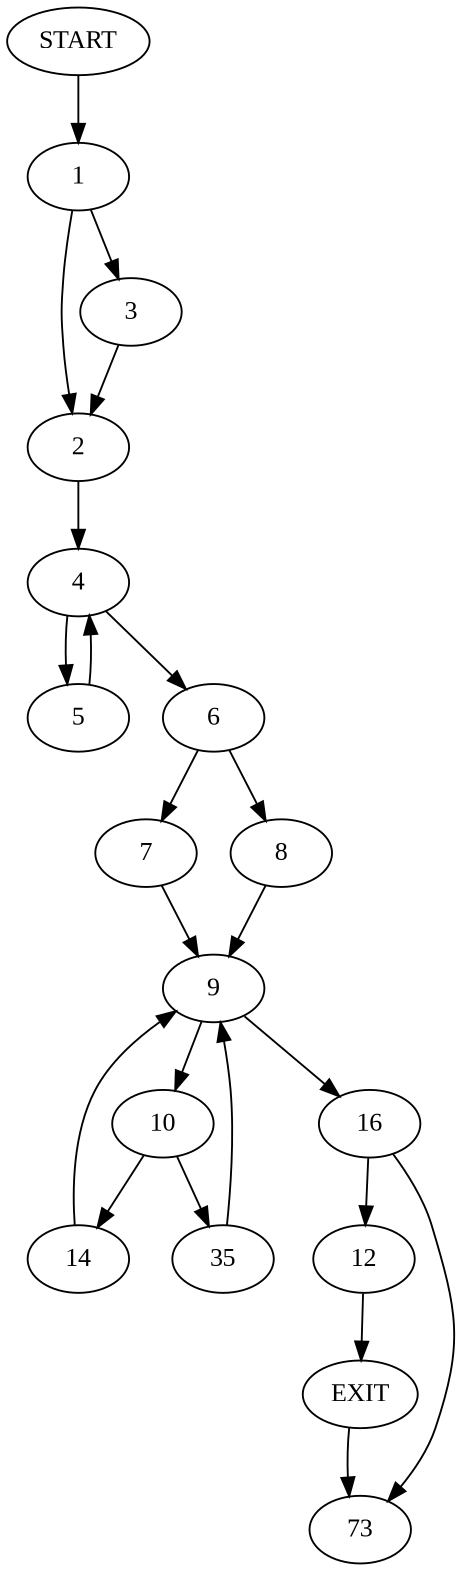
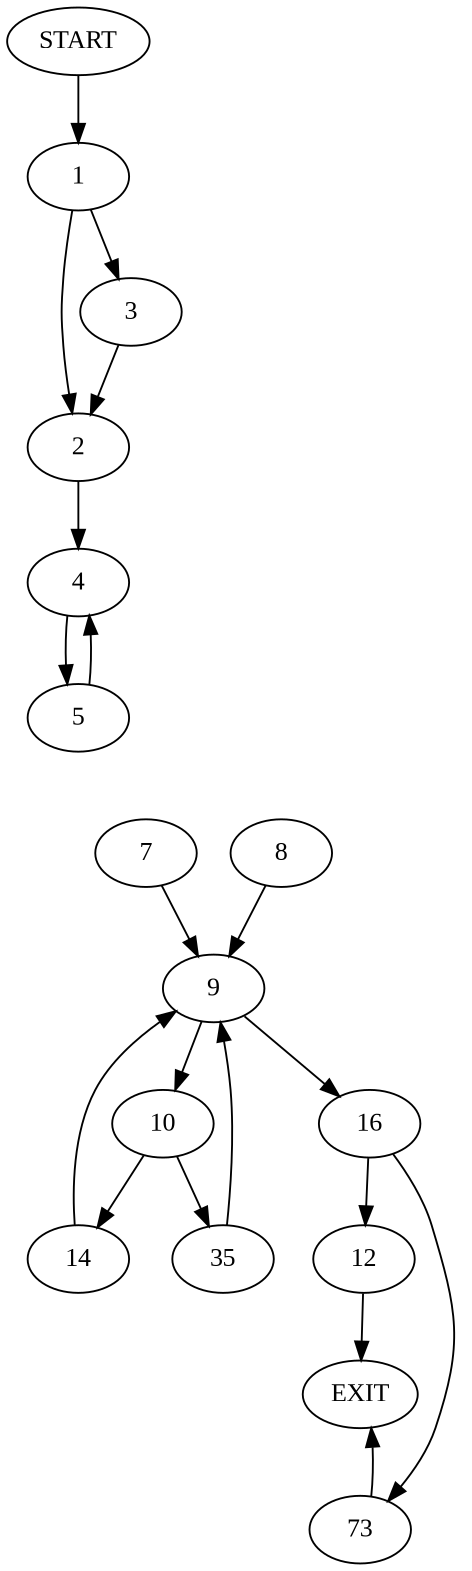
(214, 718) -> none
(348, 1453) -> (373, 1472)
